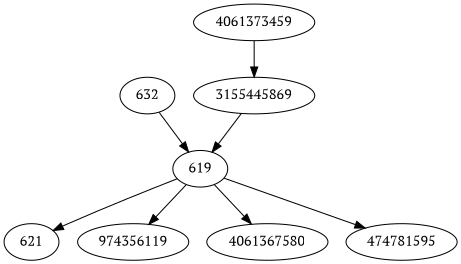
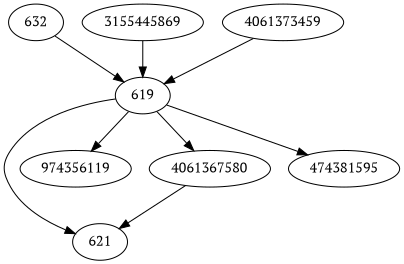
(254, 54) -> (213, 59)
none -> (157, 204)
(402, 242) -> (344, 169)
